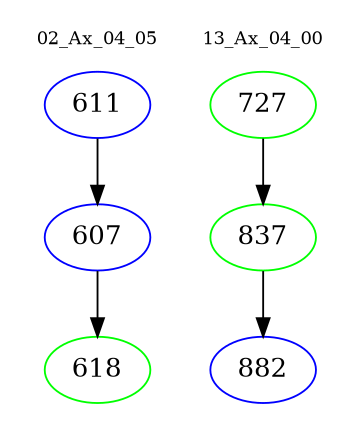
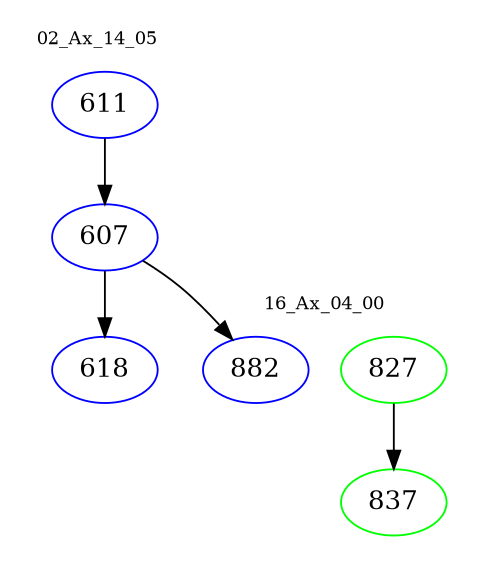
(98, 40) -> (98, 40)
(263, 40) -> (325, 305)
(263, 105) -> (394, 370)
(263, 295) -> (200, 305)
(98, 370) -> (105, 370)
